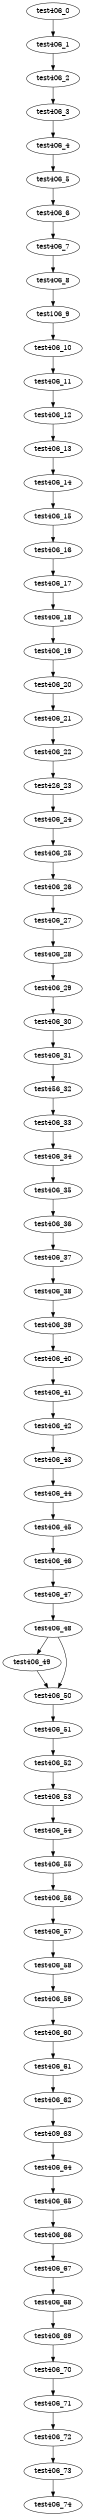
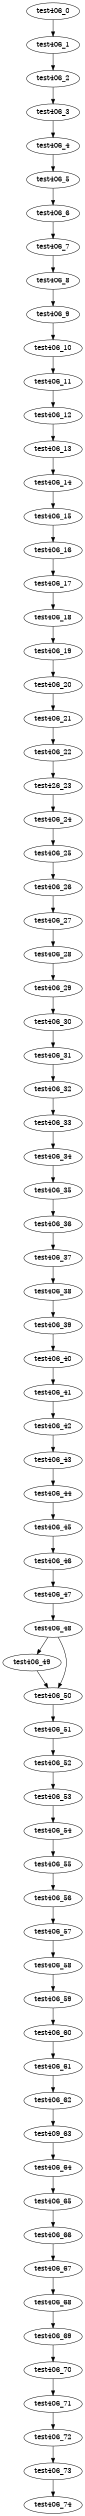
(53, 315) -> (53, 315)
(53, 1090) -> (53, 1090)
